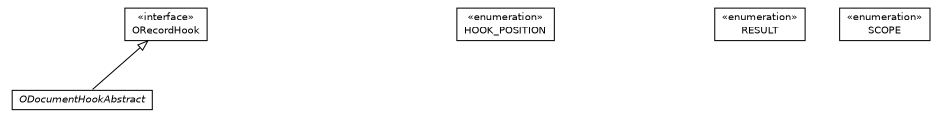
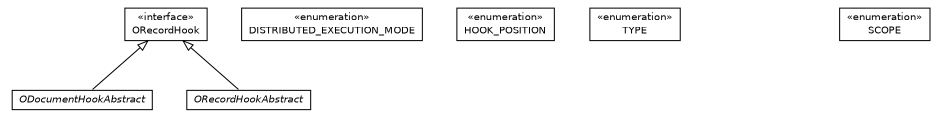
none -> (332, 24)
none -> (635, 24)
(759, 24) -> none
none -> (249, 99)
